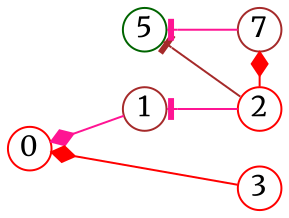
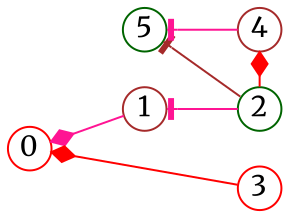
(260, 30) -> (260, 30)
(260, 109) -> (260, 109)
